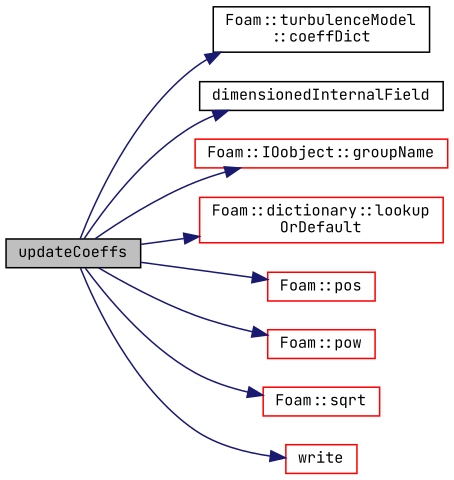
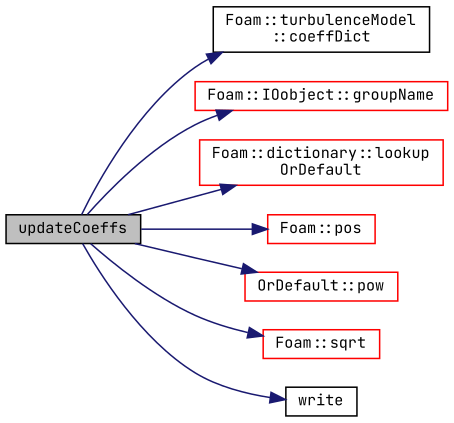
(321, 96) -> none
(321, 344) -> (321, 287)
(321, 459) -> (321, 402)
